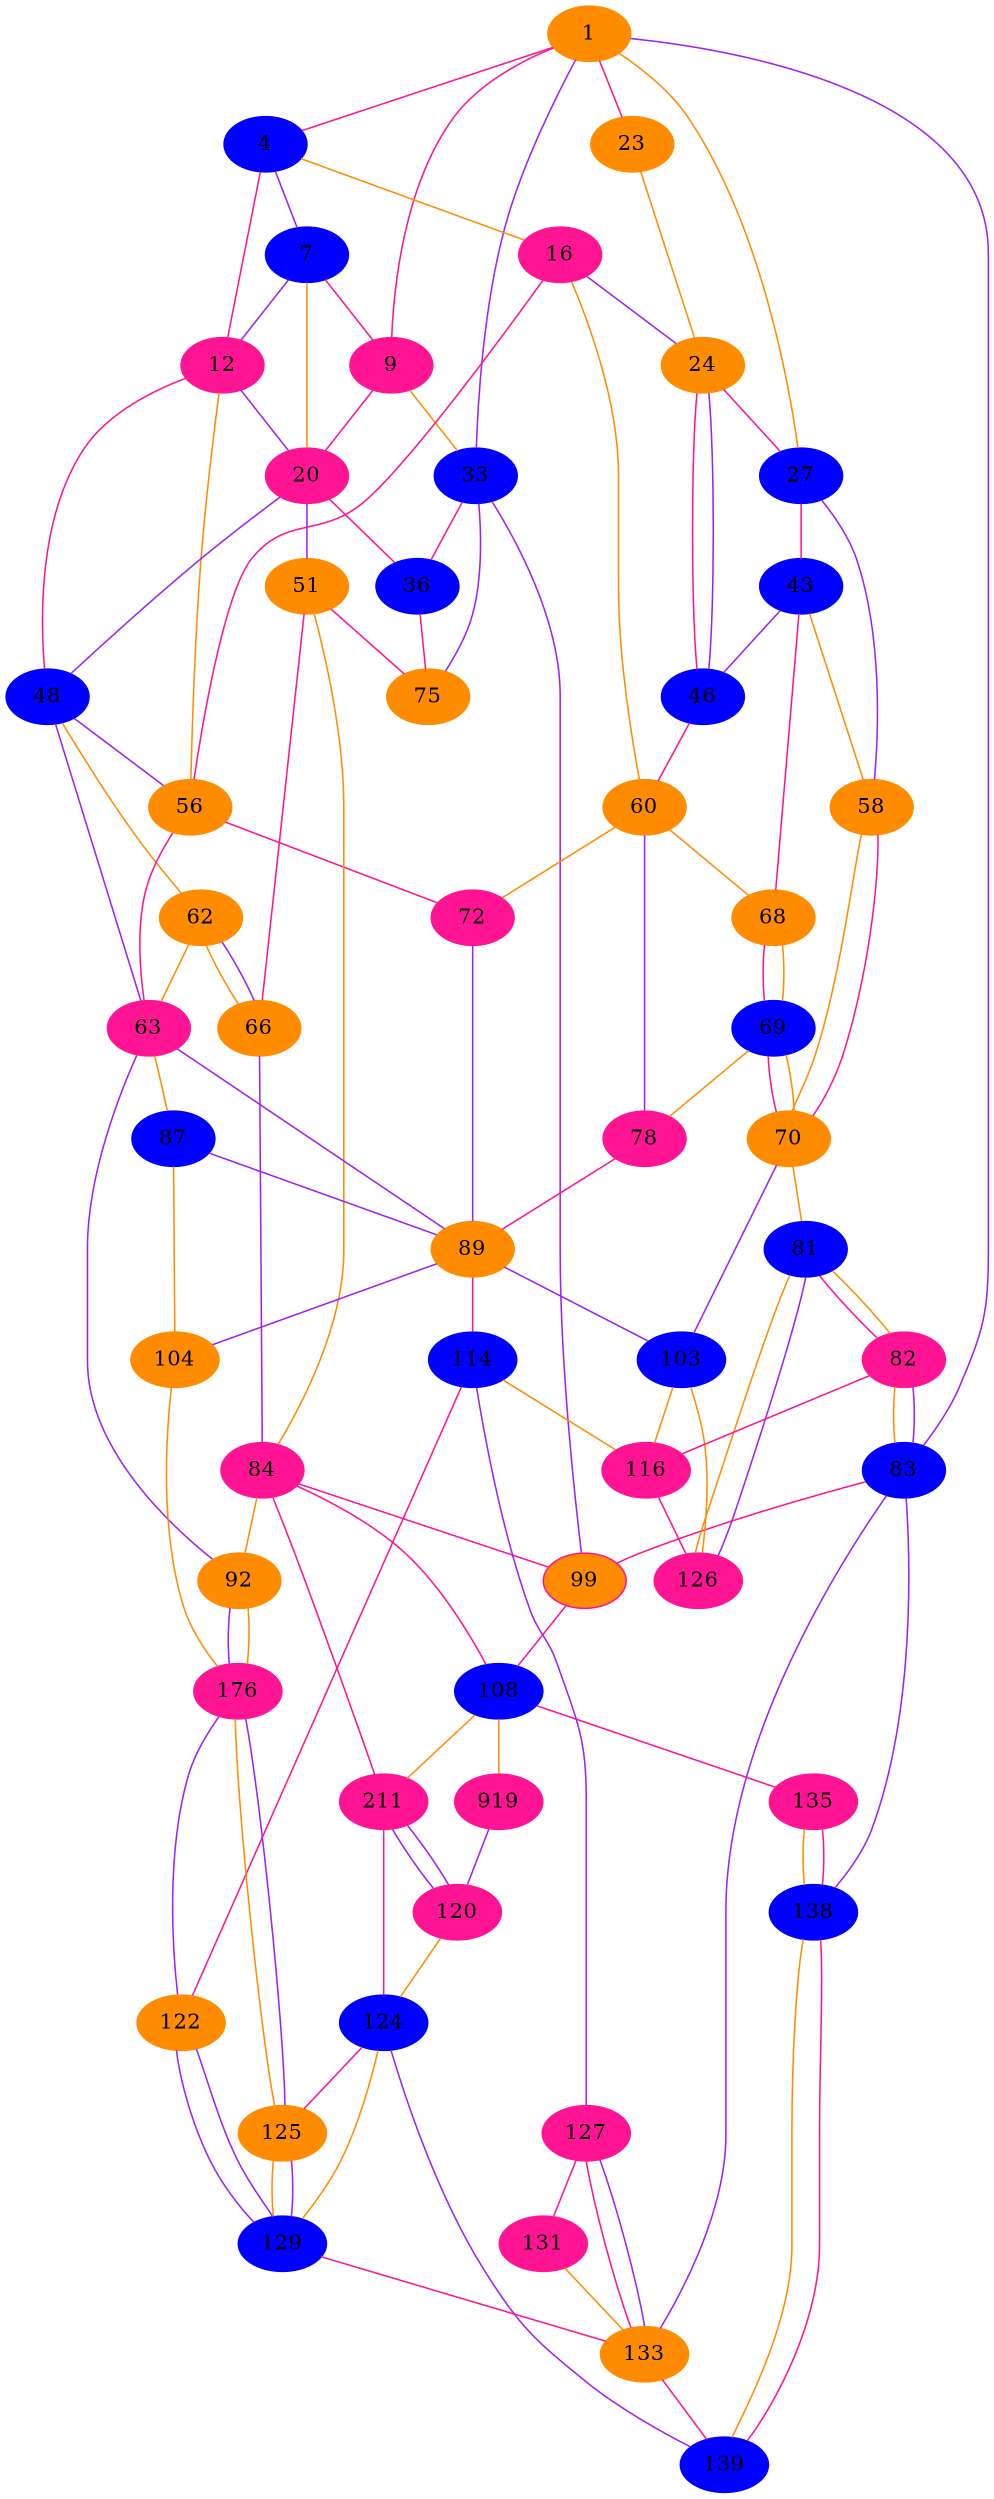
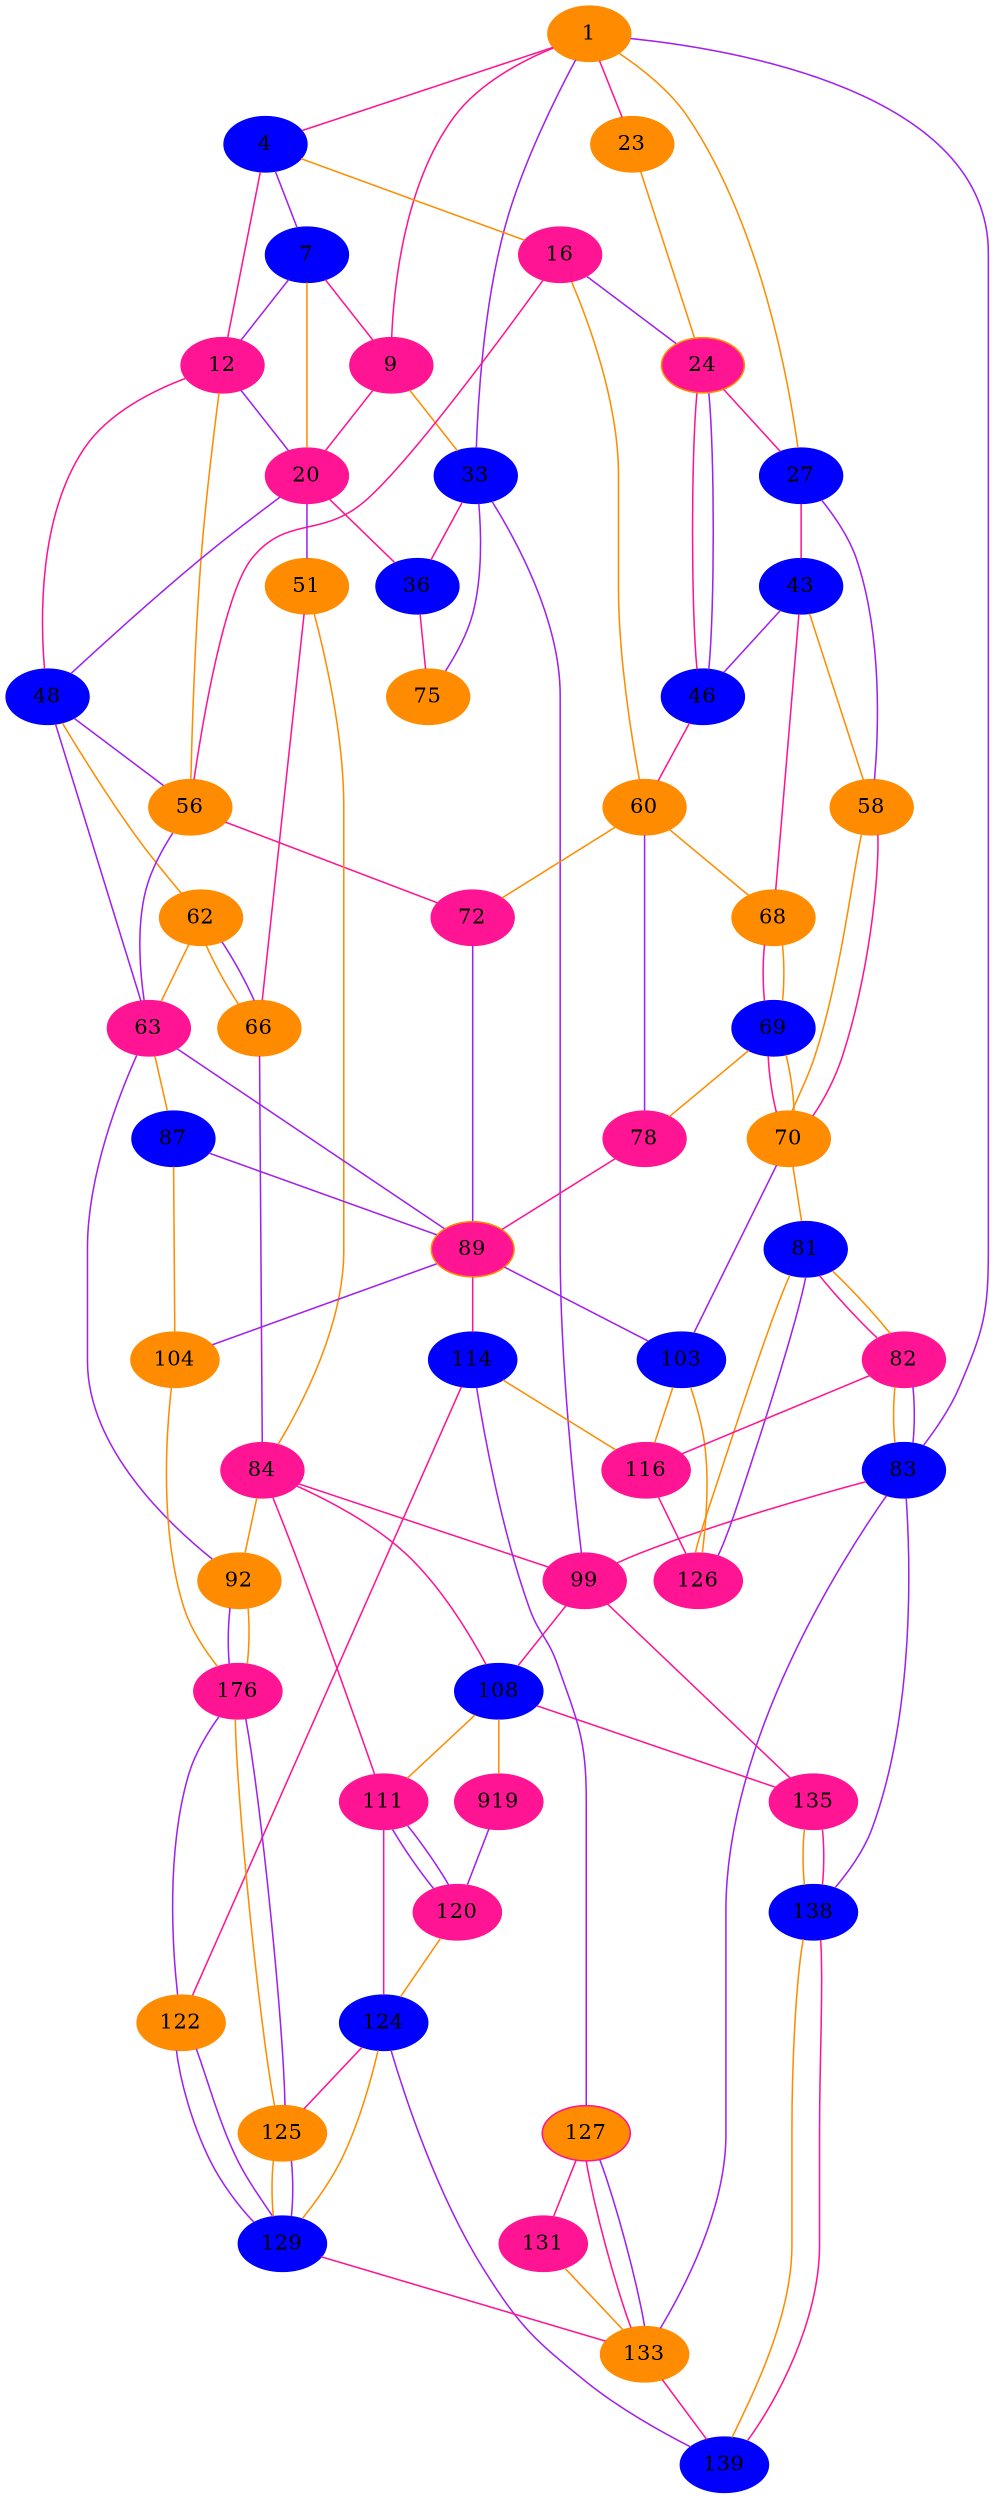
(703, 365) -> (703, 365)
(368, 642) -> none
(142, 914) -> (142, 914)
(473, 1249) -> (473, 1249)
(585, 1581) -> (585, 1581)
none -> (699, 1691)
(384, 1802) -> (384, 1802)
(586, 2133) -> (586, 2133)
